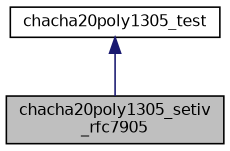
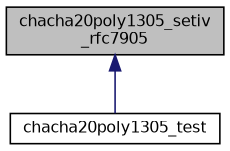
(115, 75) -> (115, 92)
